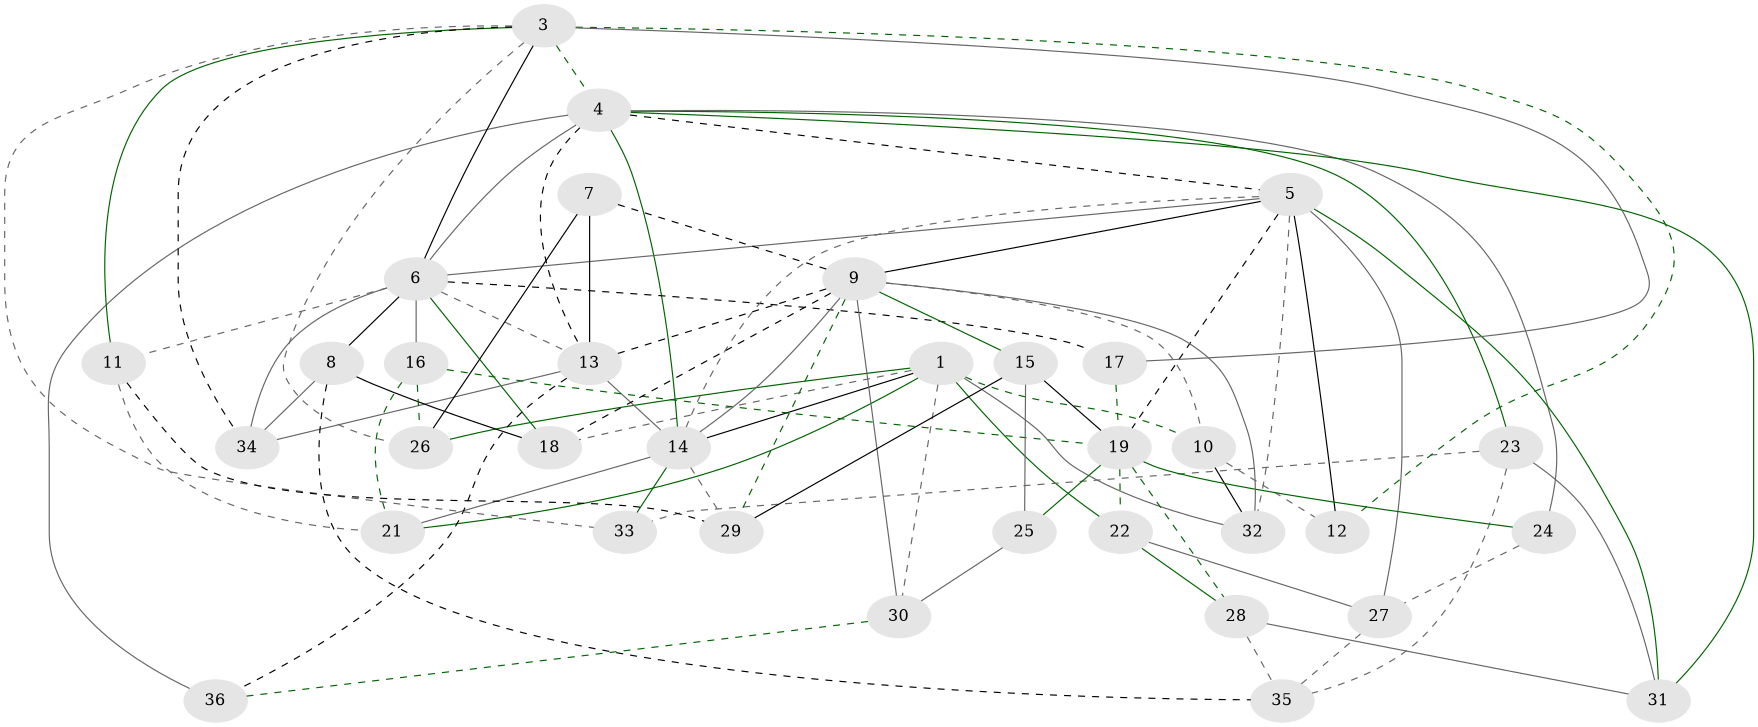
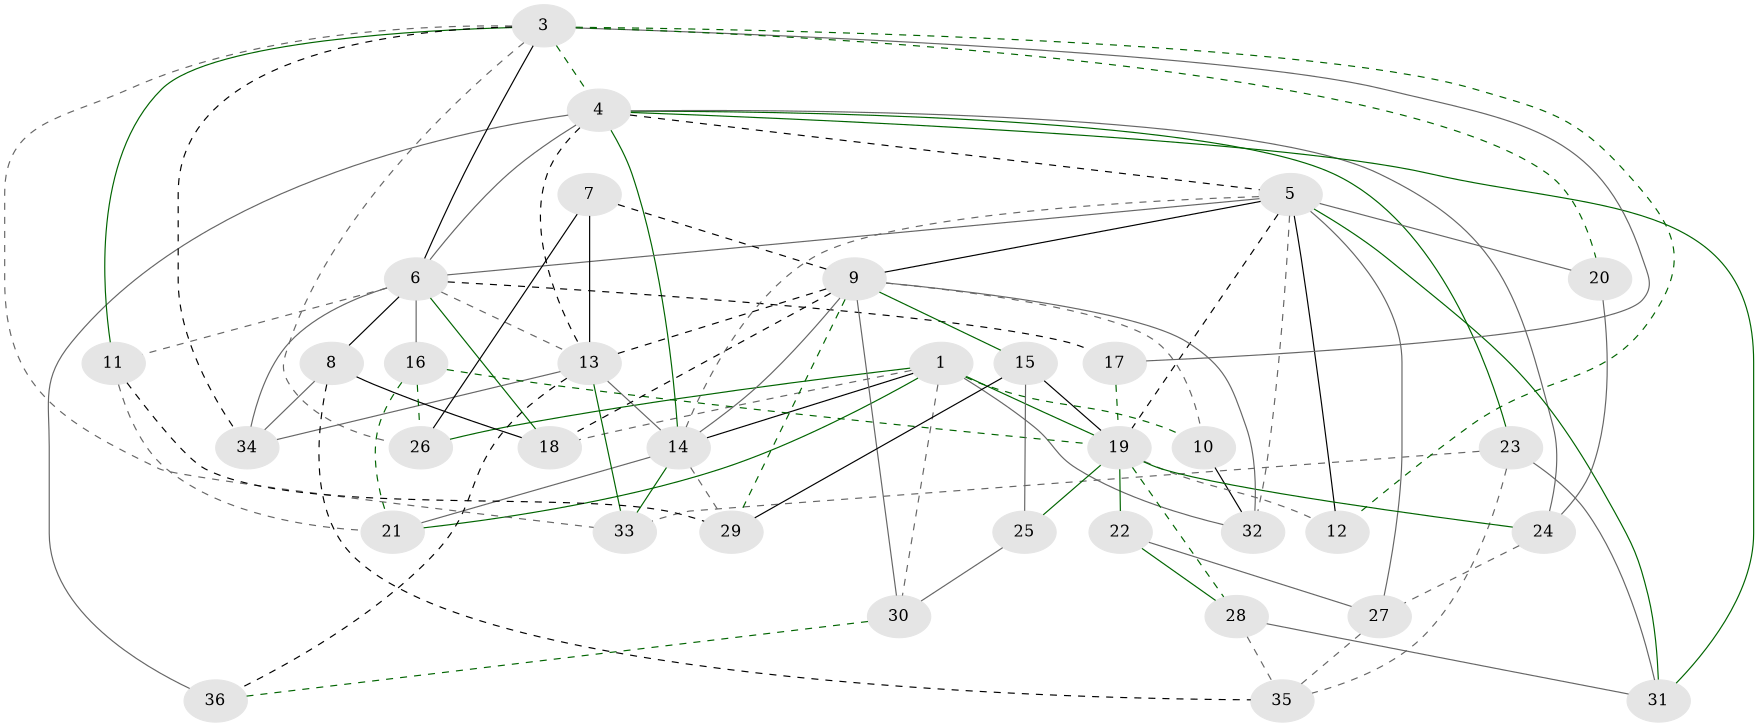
none -> (1600, 279)
none -> (607, 448)
(1016, 448) -> (1033, 407)
(1120, 499) -> (1120, 499)
(1293, 503) -> (1246, 495)
